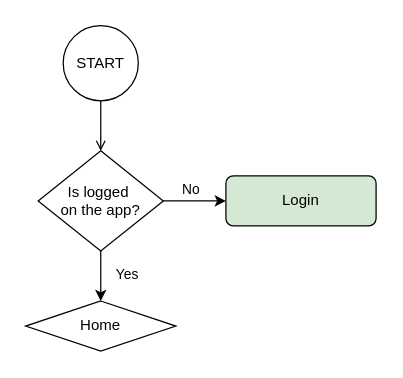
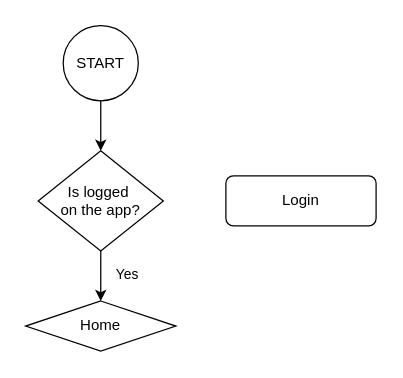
(101, 143) -> (101, 141)
(190, 201) -> none
(301, 201) -> (301, 201)
